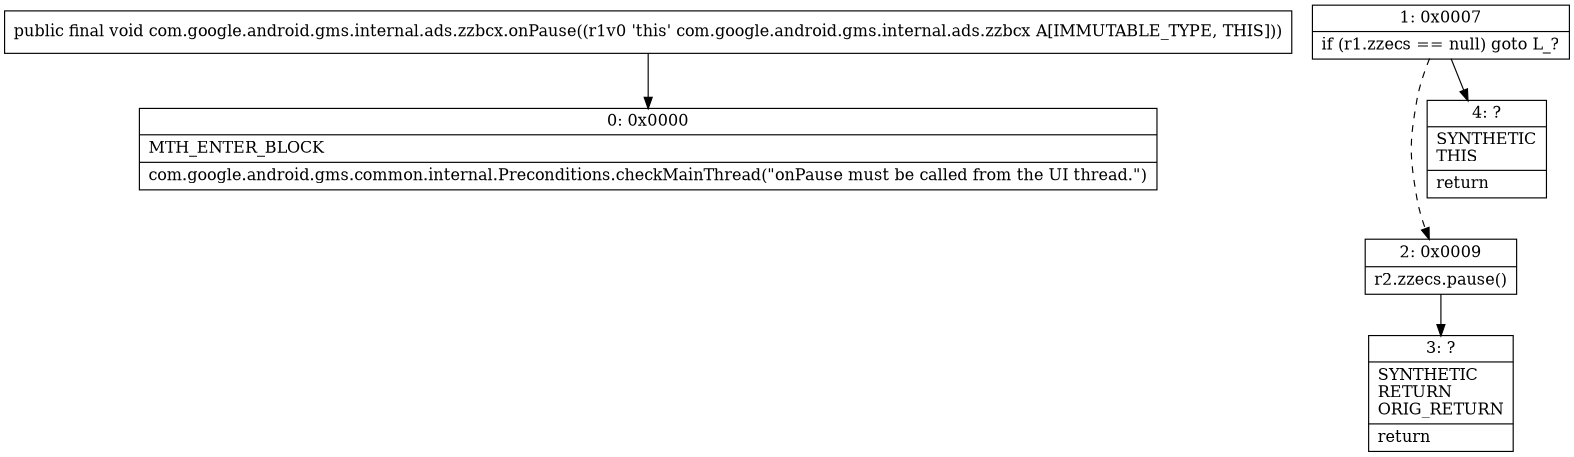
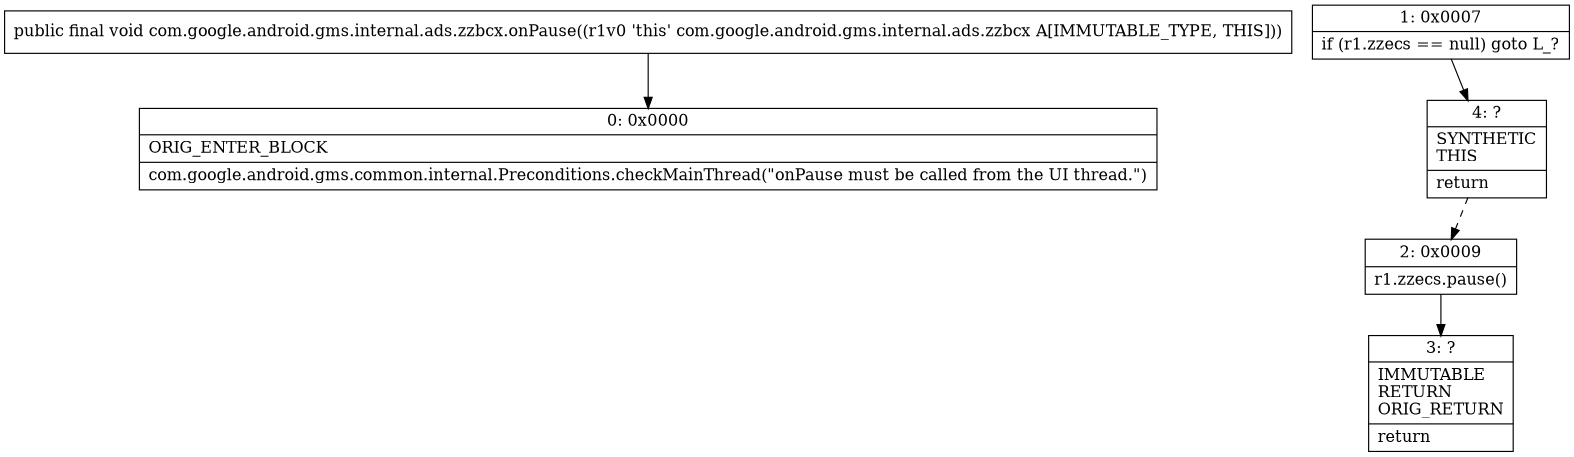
(1411, 143) -> (1462, 213)
(237, 148) -> (239, 148)
(1441, 280) -> (1441, 280)
(1428, 375) -> (1432, 375)
